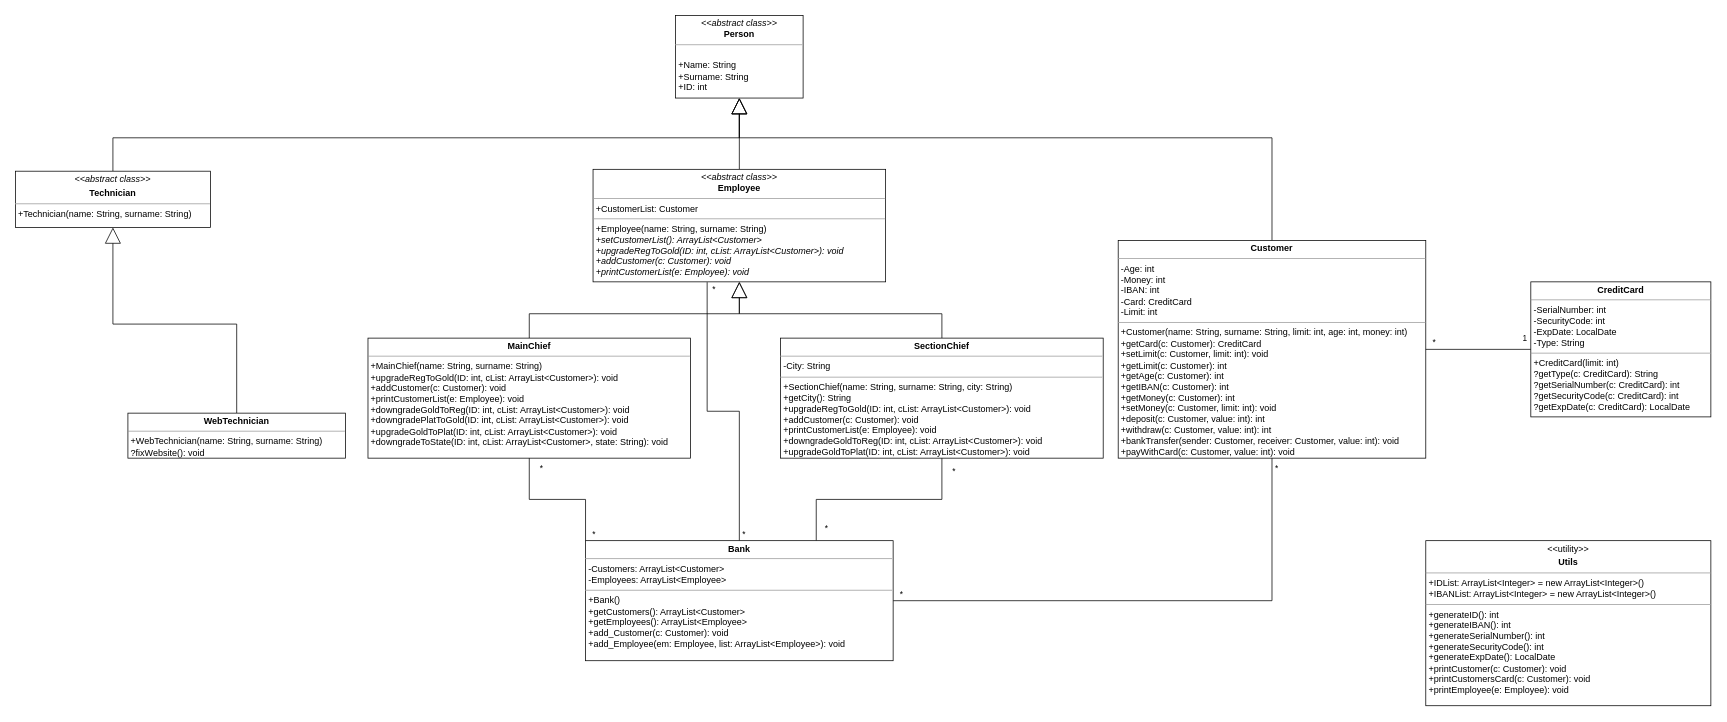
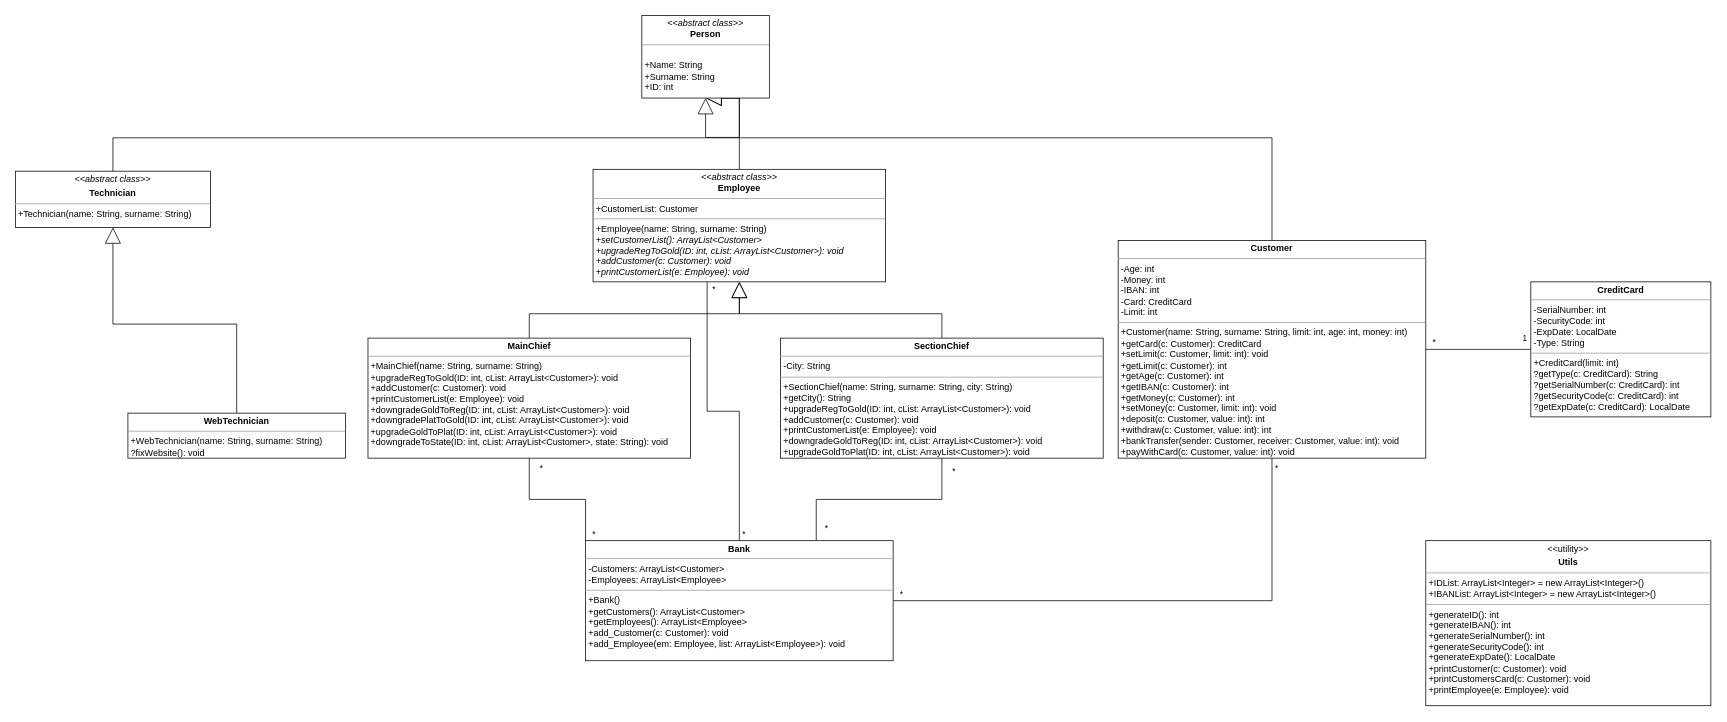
(739, 57) -> (705, 57)
